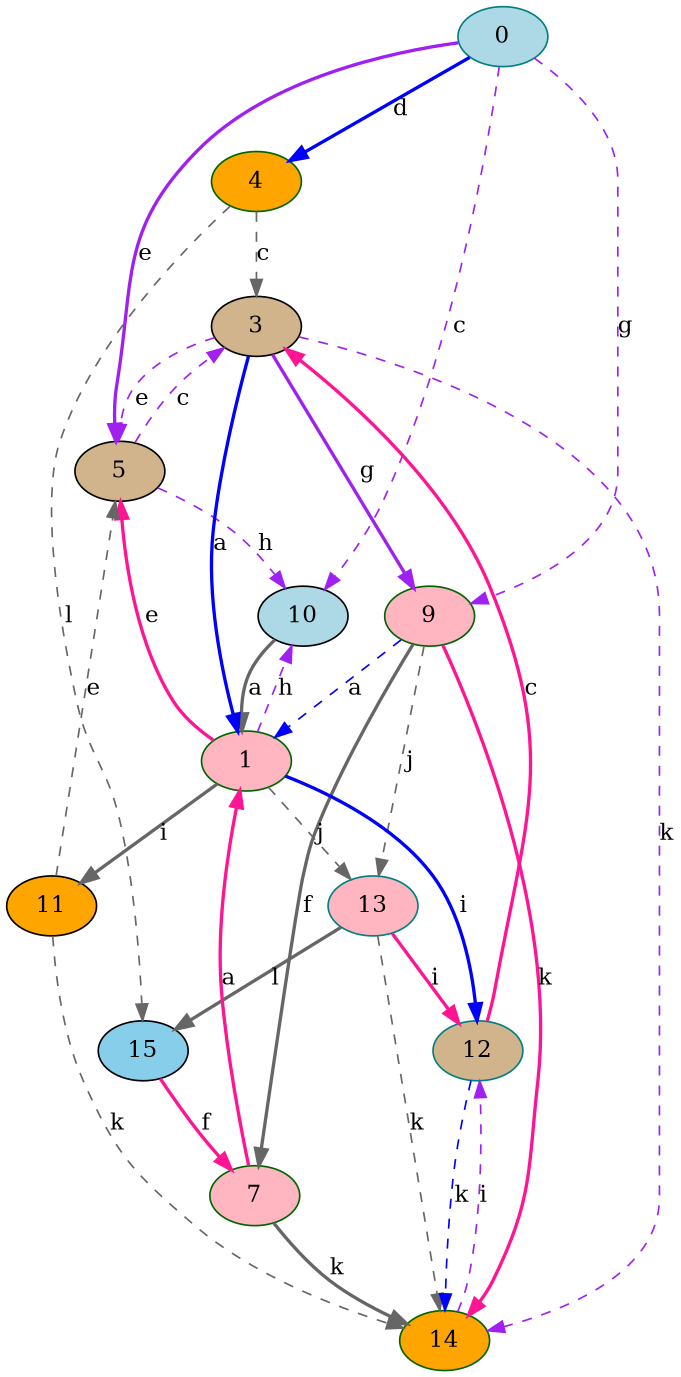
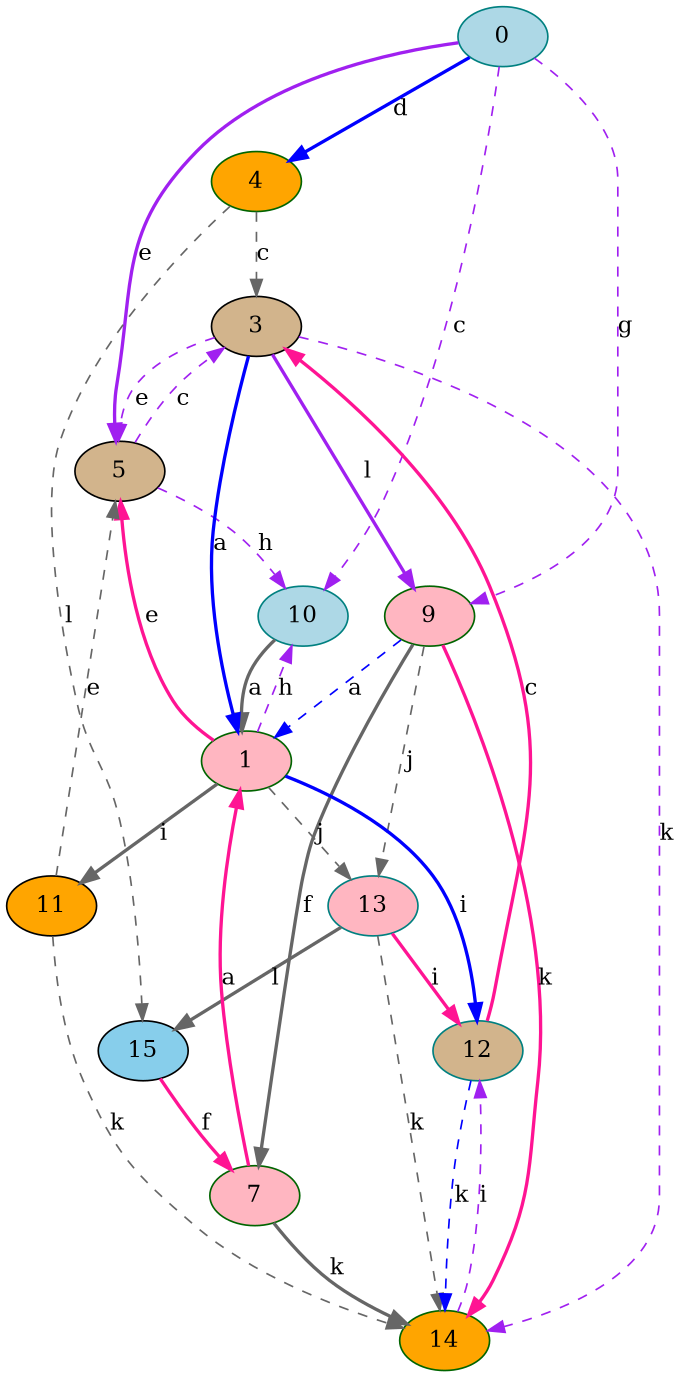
(368, 471) -> (368, 471)
(303, 616) -> (303, 616)
